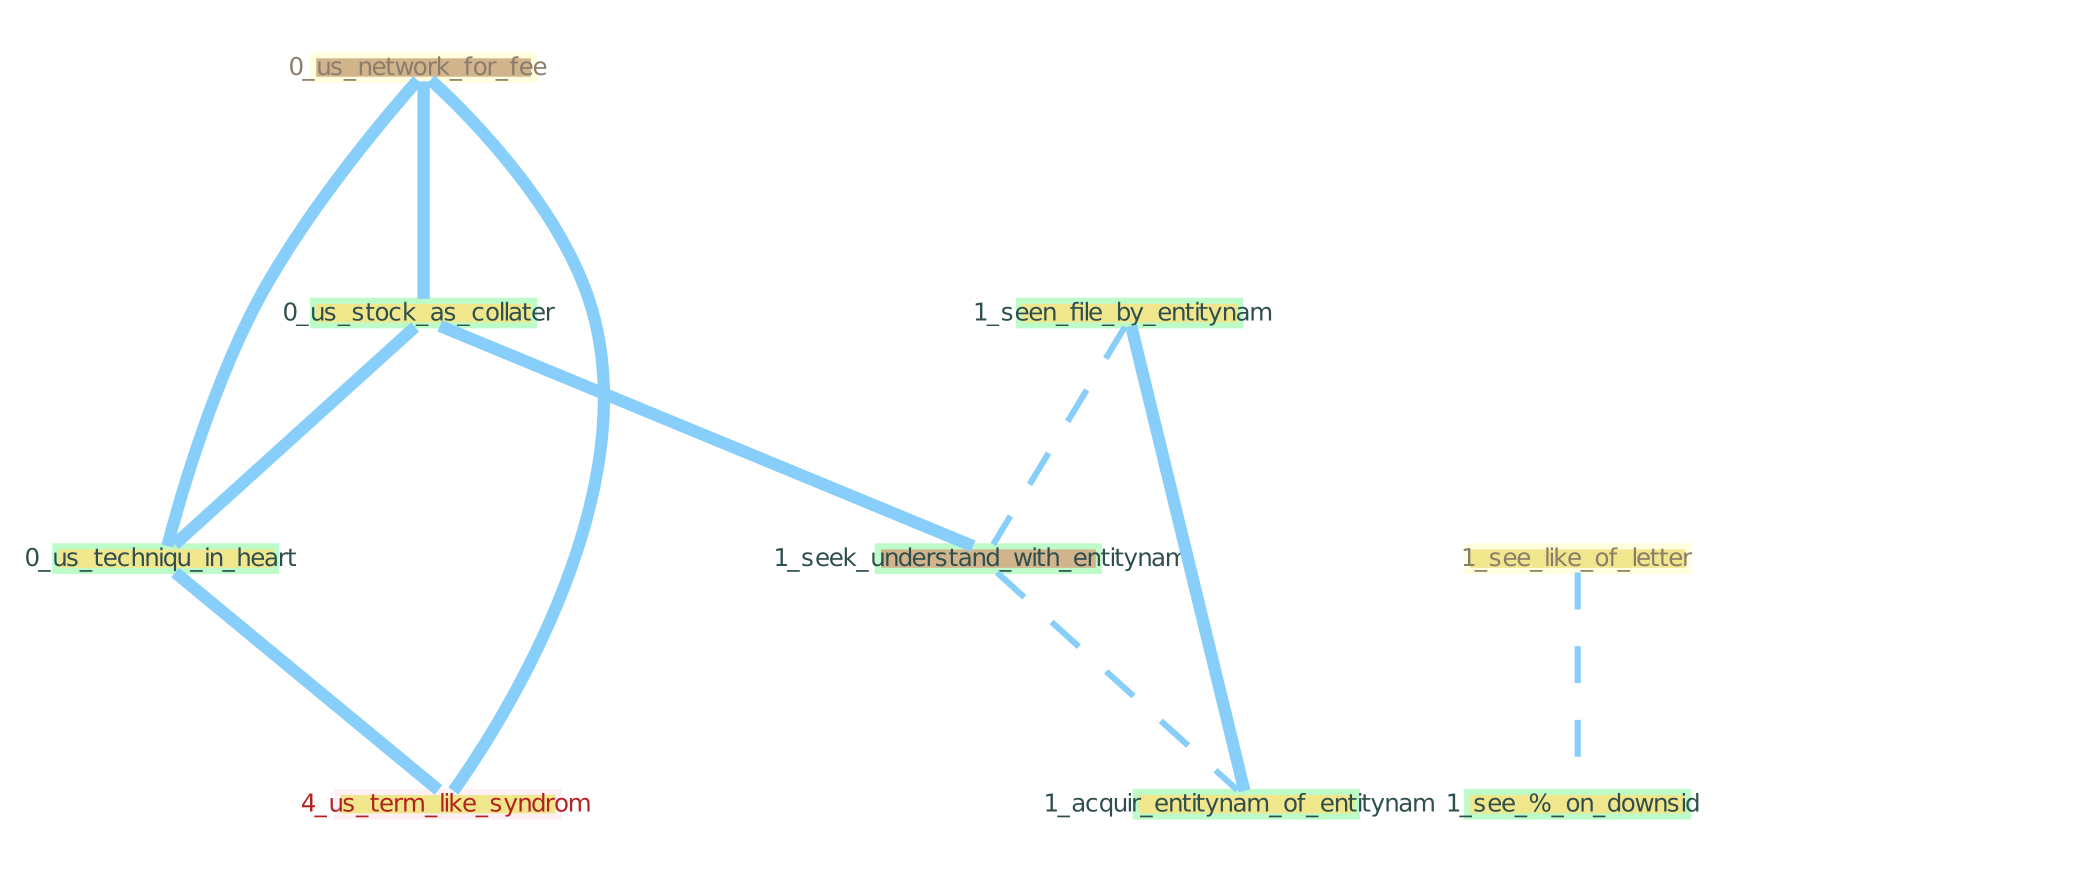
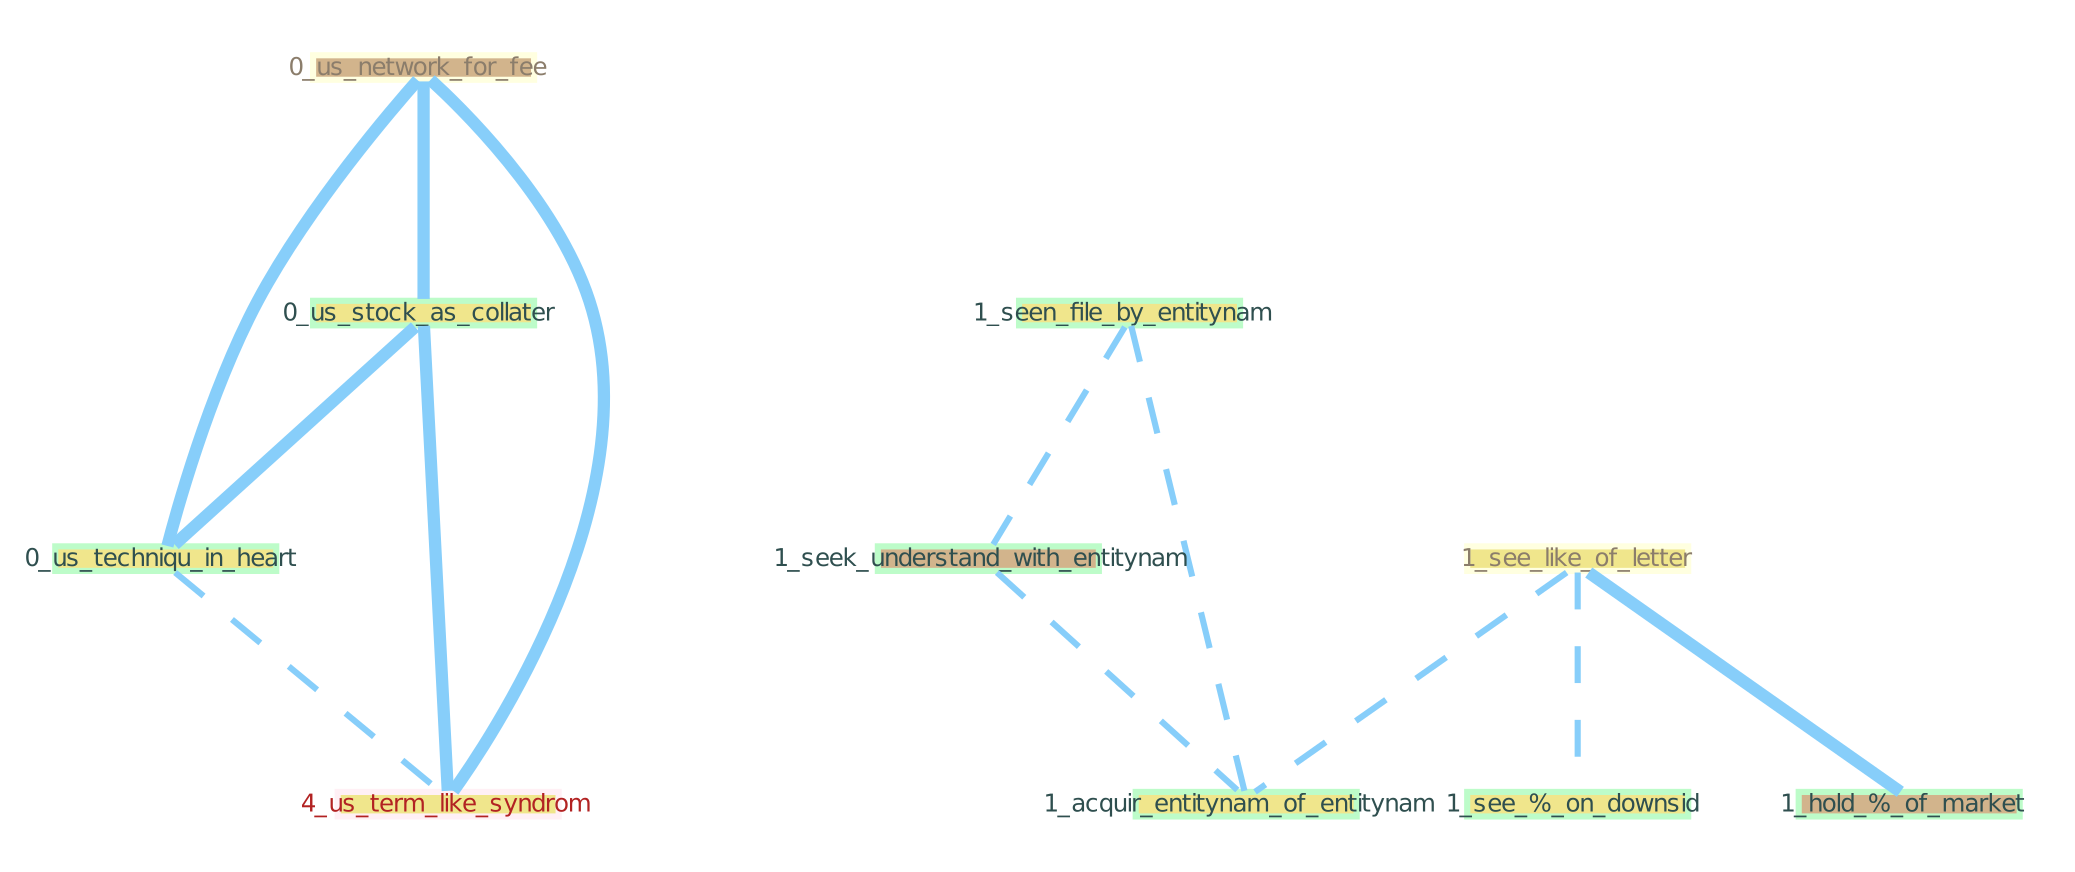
(706, 436) -> (436, 558)
(1188, 558) -> (1188, 558)
(307, 681) -> (307, 681)
none -> (1411, 682)
none -> (1909, 804)
